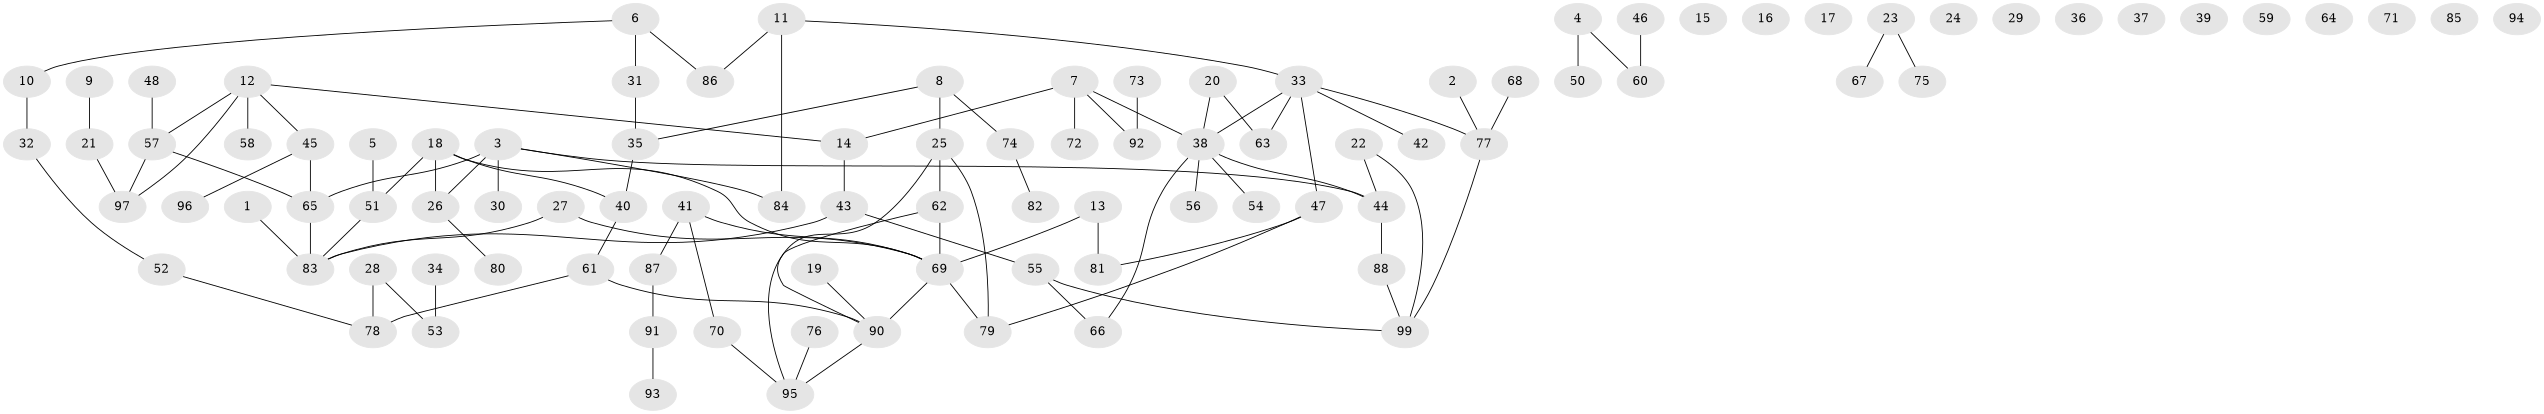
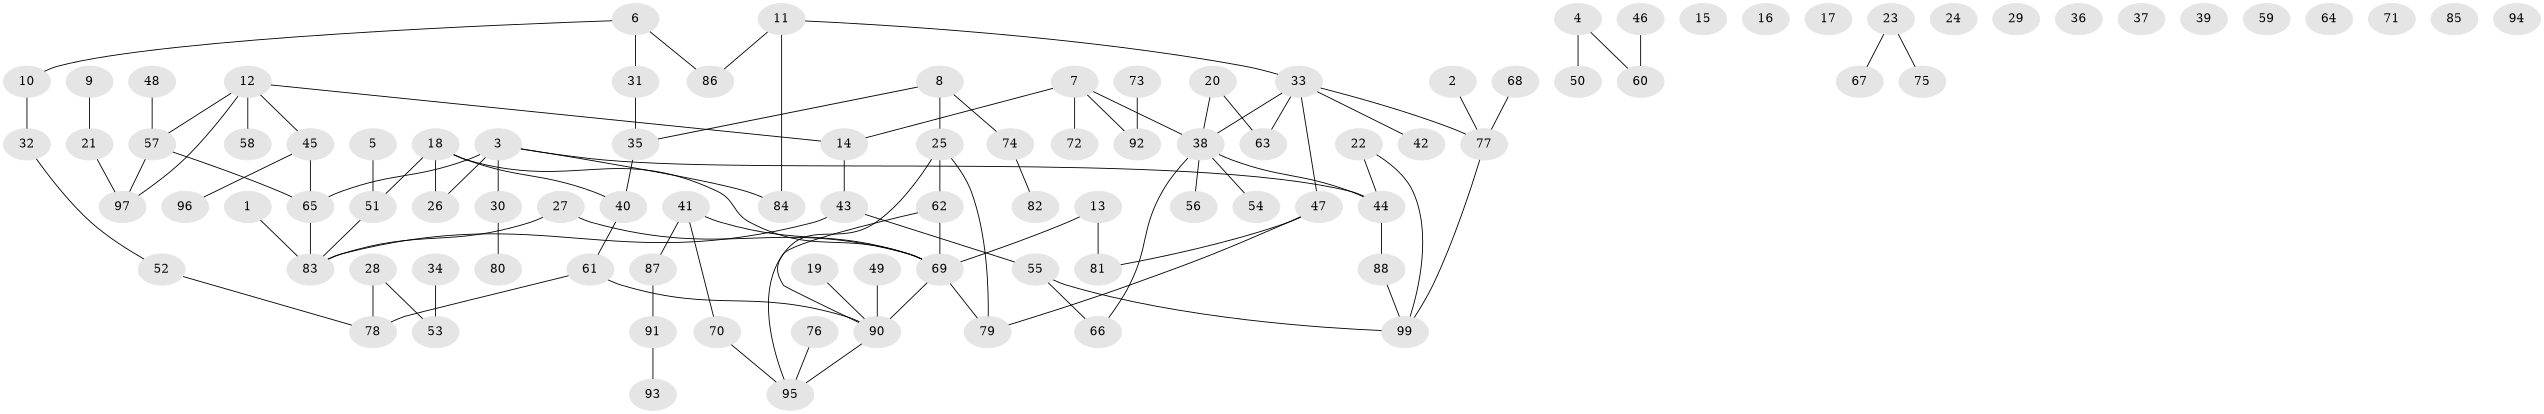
(470, 241) -> (498, 240)
none -> (877, 270)
